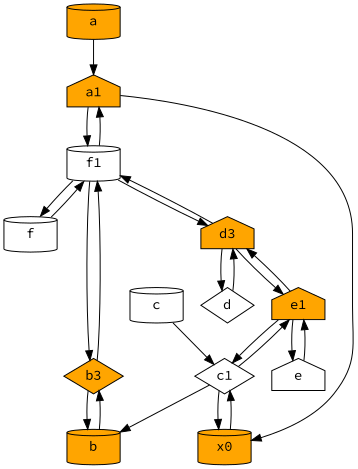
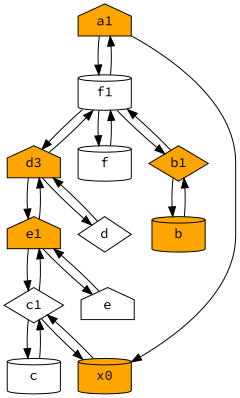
(94, 22) -> none
(94, 376) -> (179, 163)
(169, 406) -> (27, 334)
